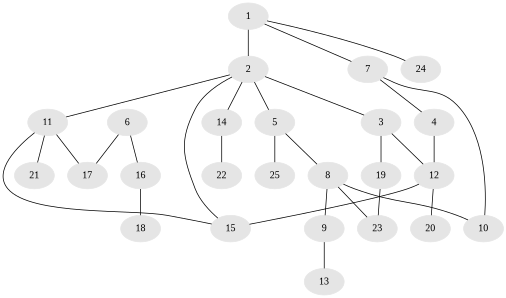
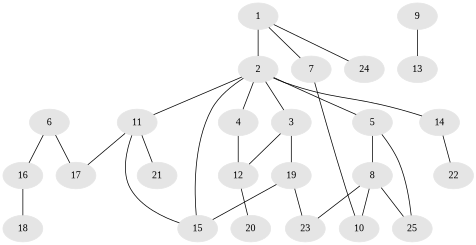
(401, 96) -> (248, 96)
(326, 202) -> (392, 202)
(335, 207) -> (249, 199)
